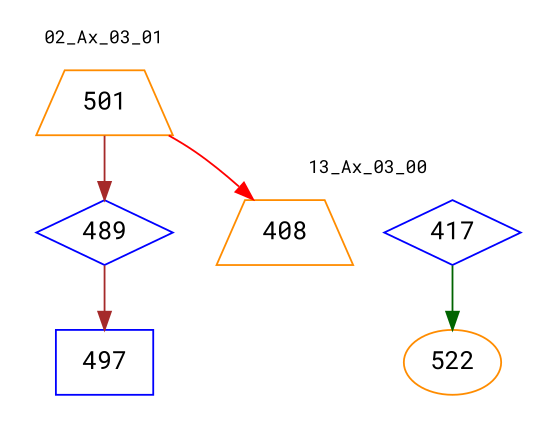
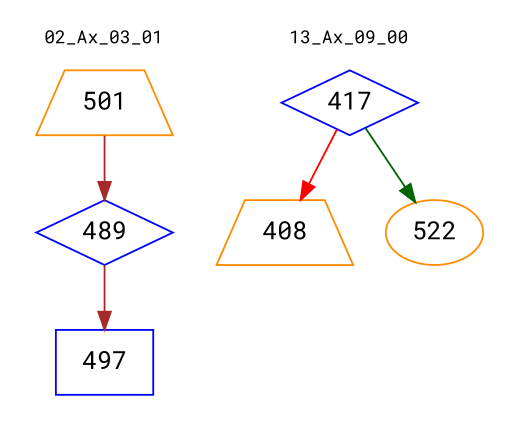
(214, 166) -> (323, 157)
(369, 169) -> (350, 39)
